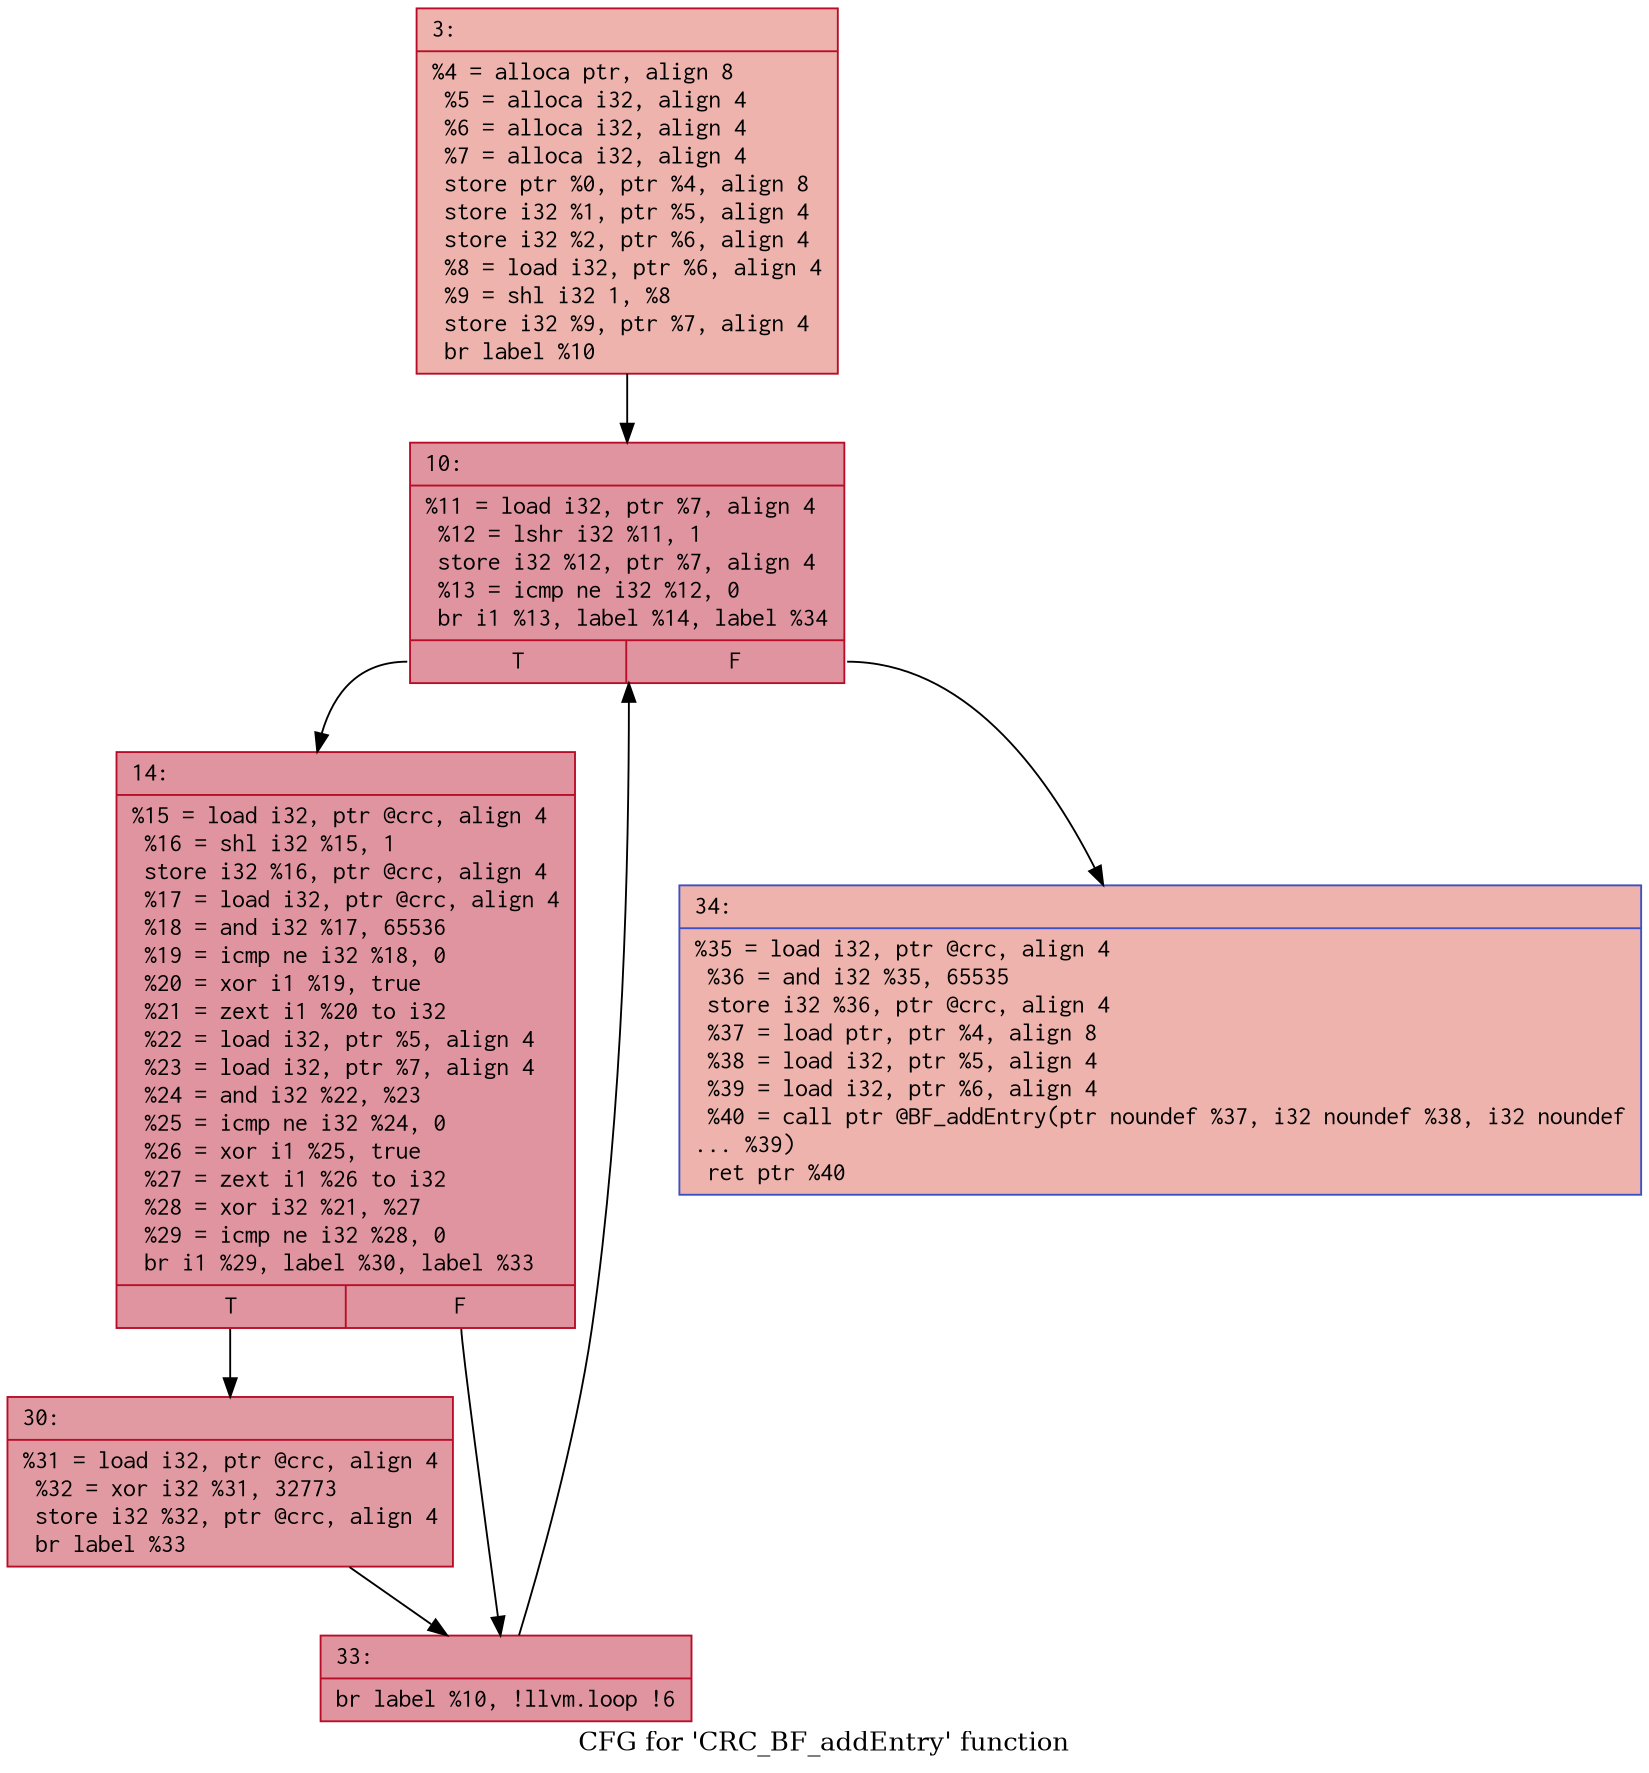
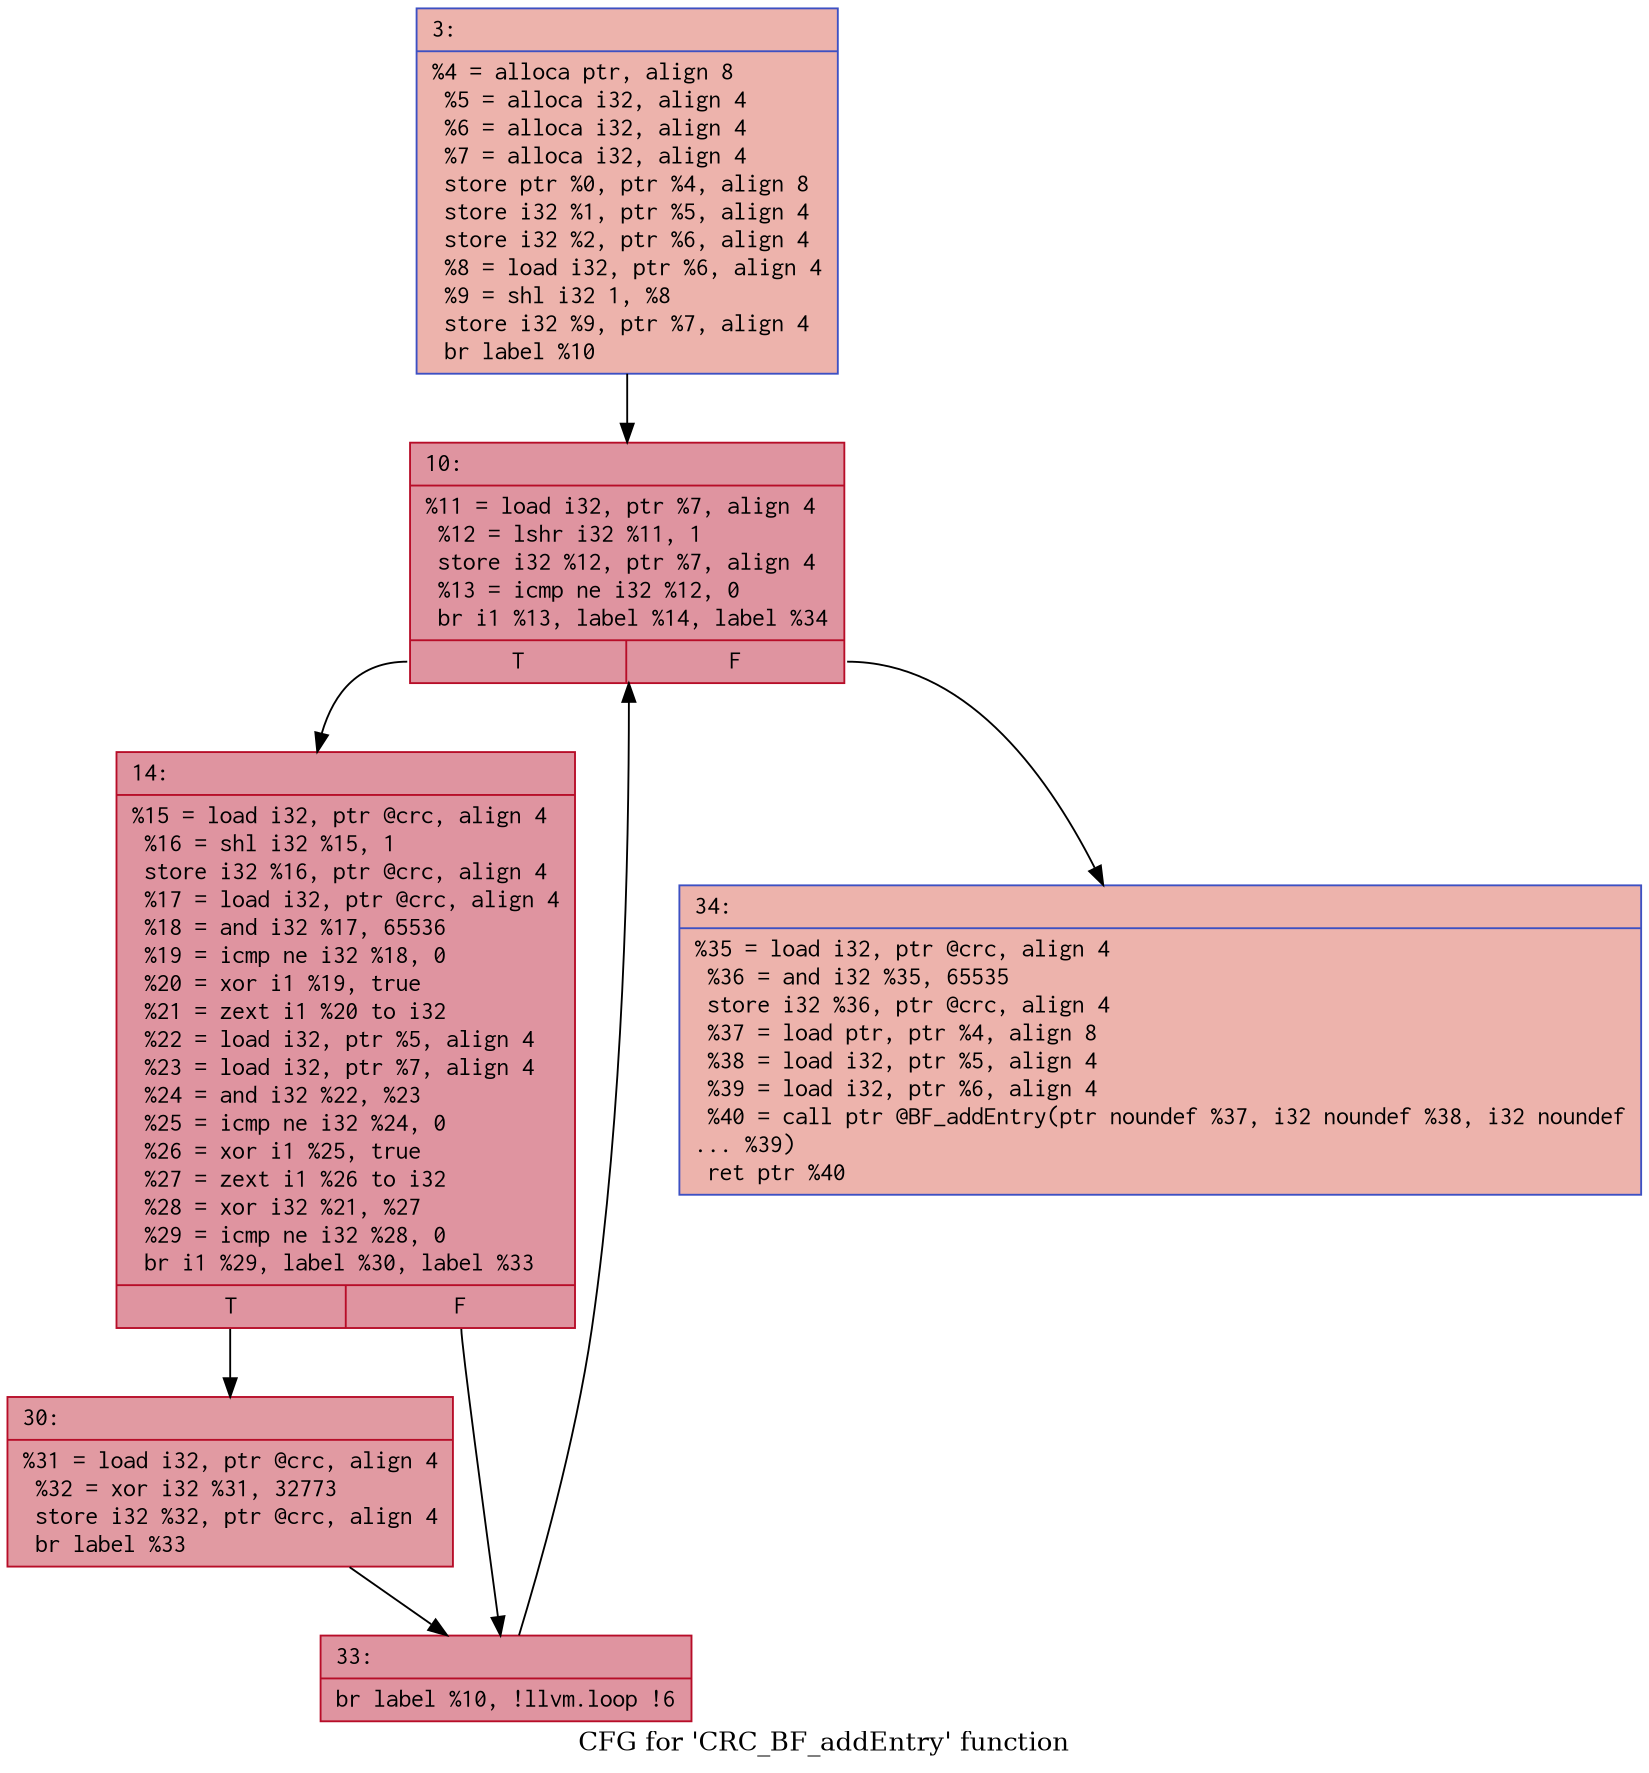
(627, 191) -> (627, 191)
